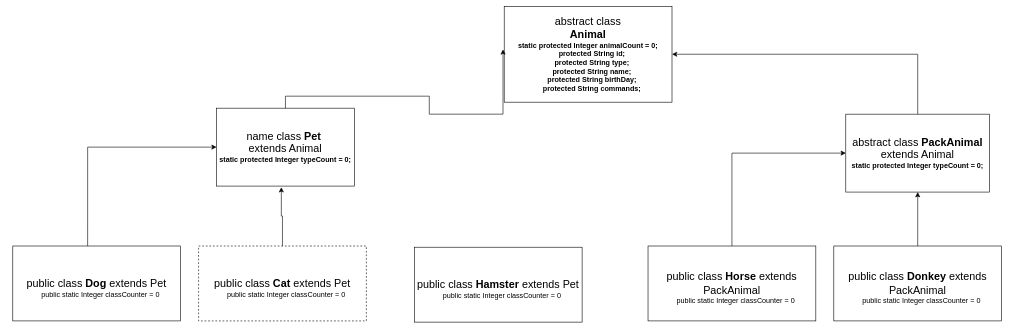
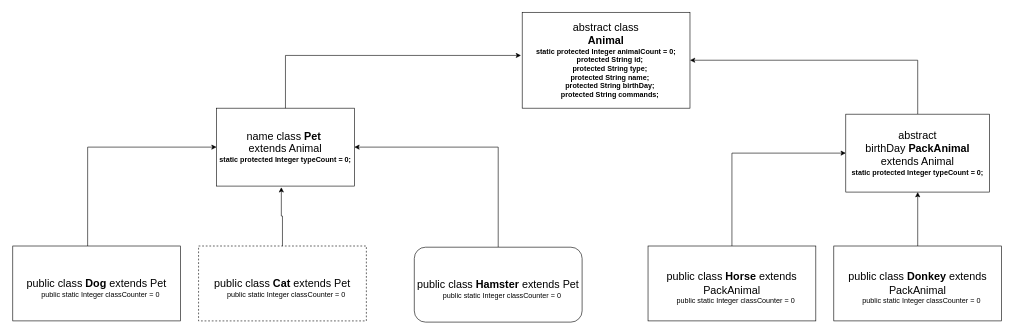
(588, 54) -> (606, 60)
none -> (359, 147)
(918, 153) -> (918, 153)
(498, 285) -> (498, 285)
